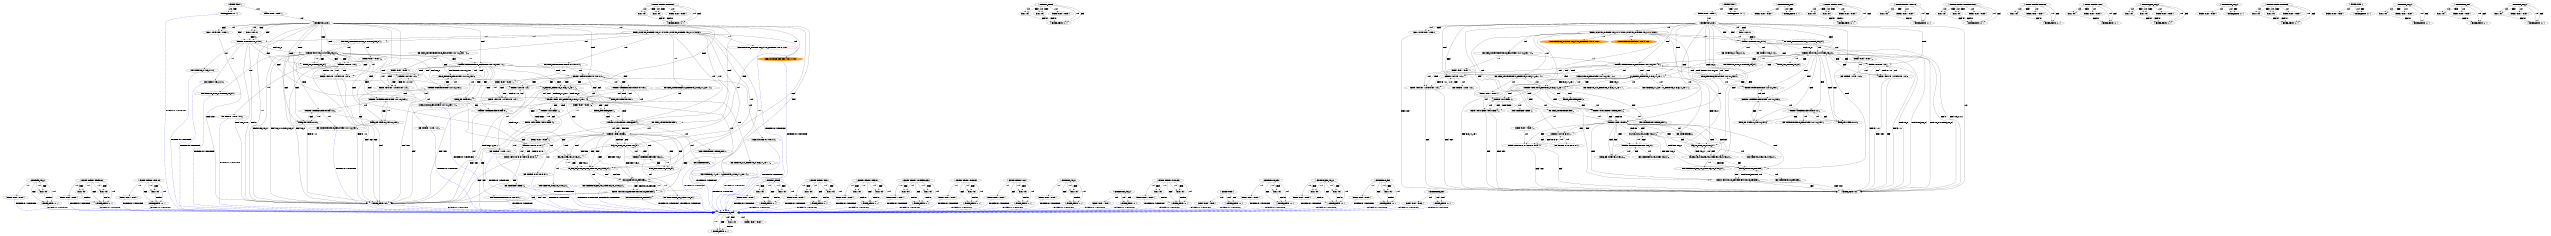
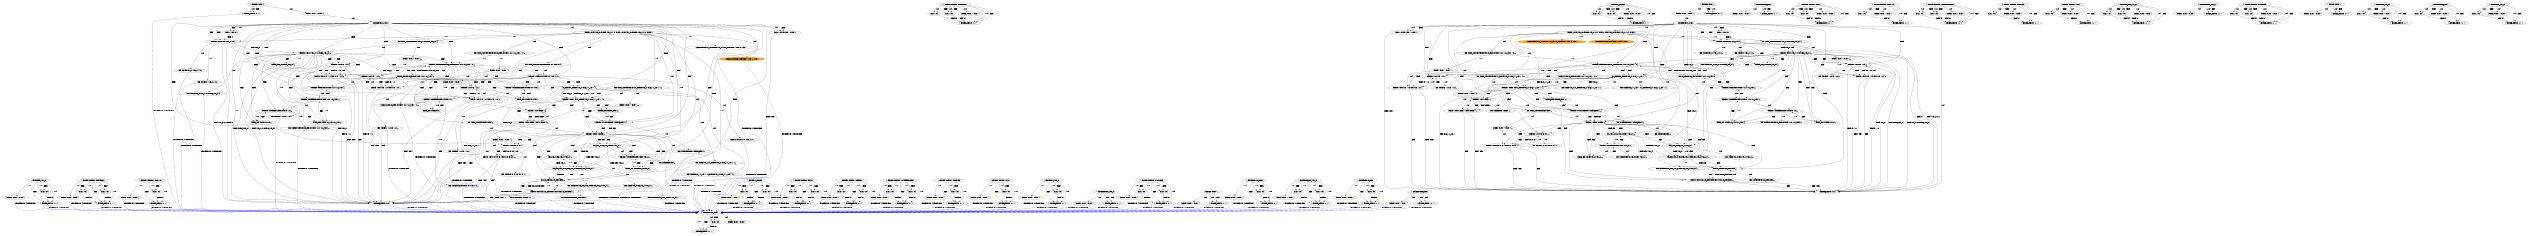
(544, 97) -> (435, 105)
